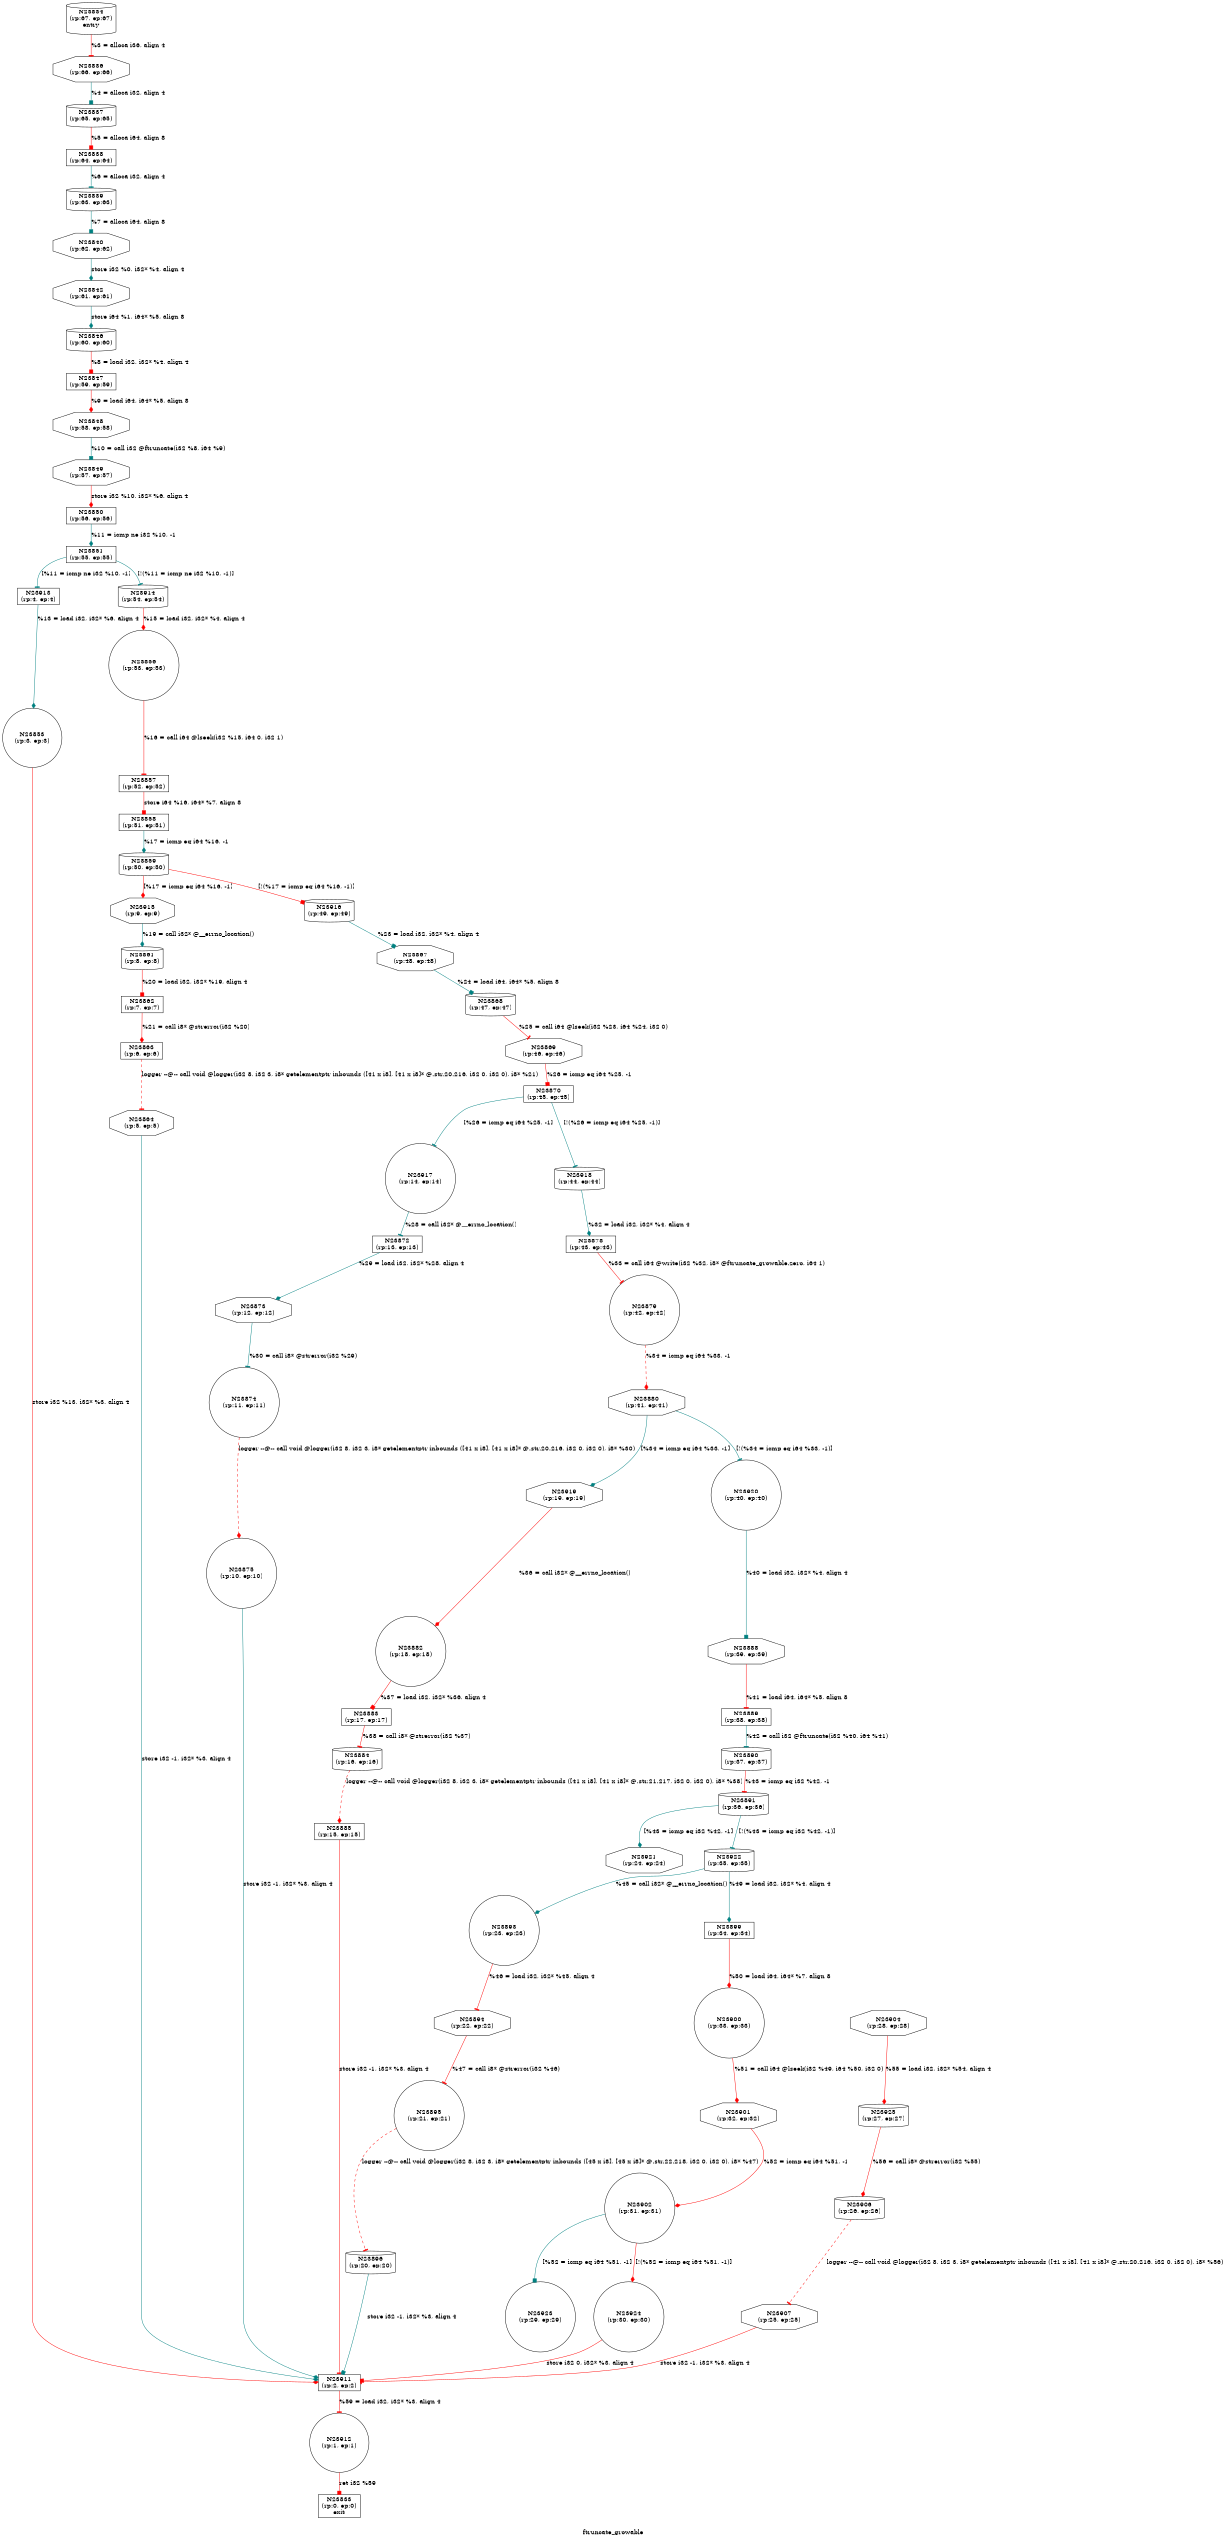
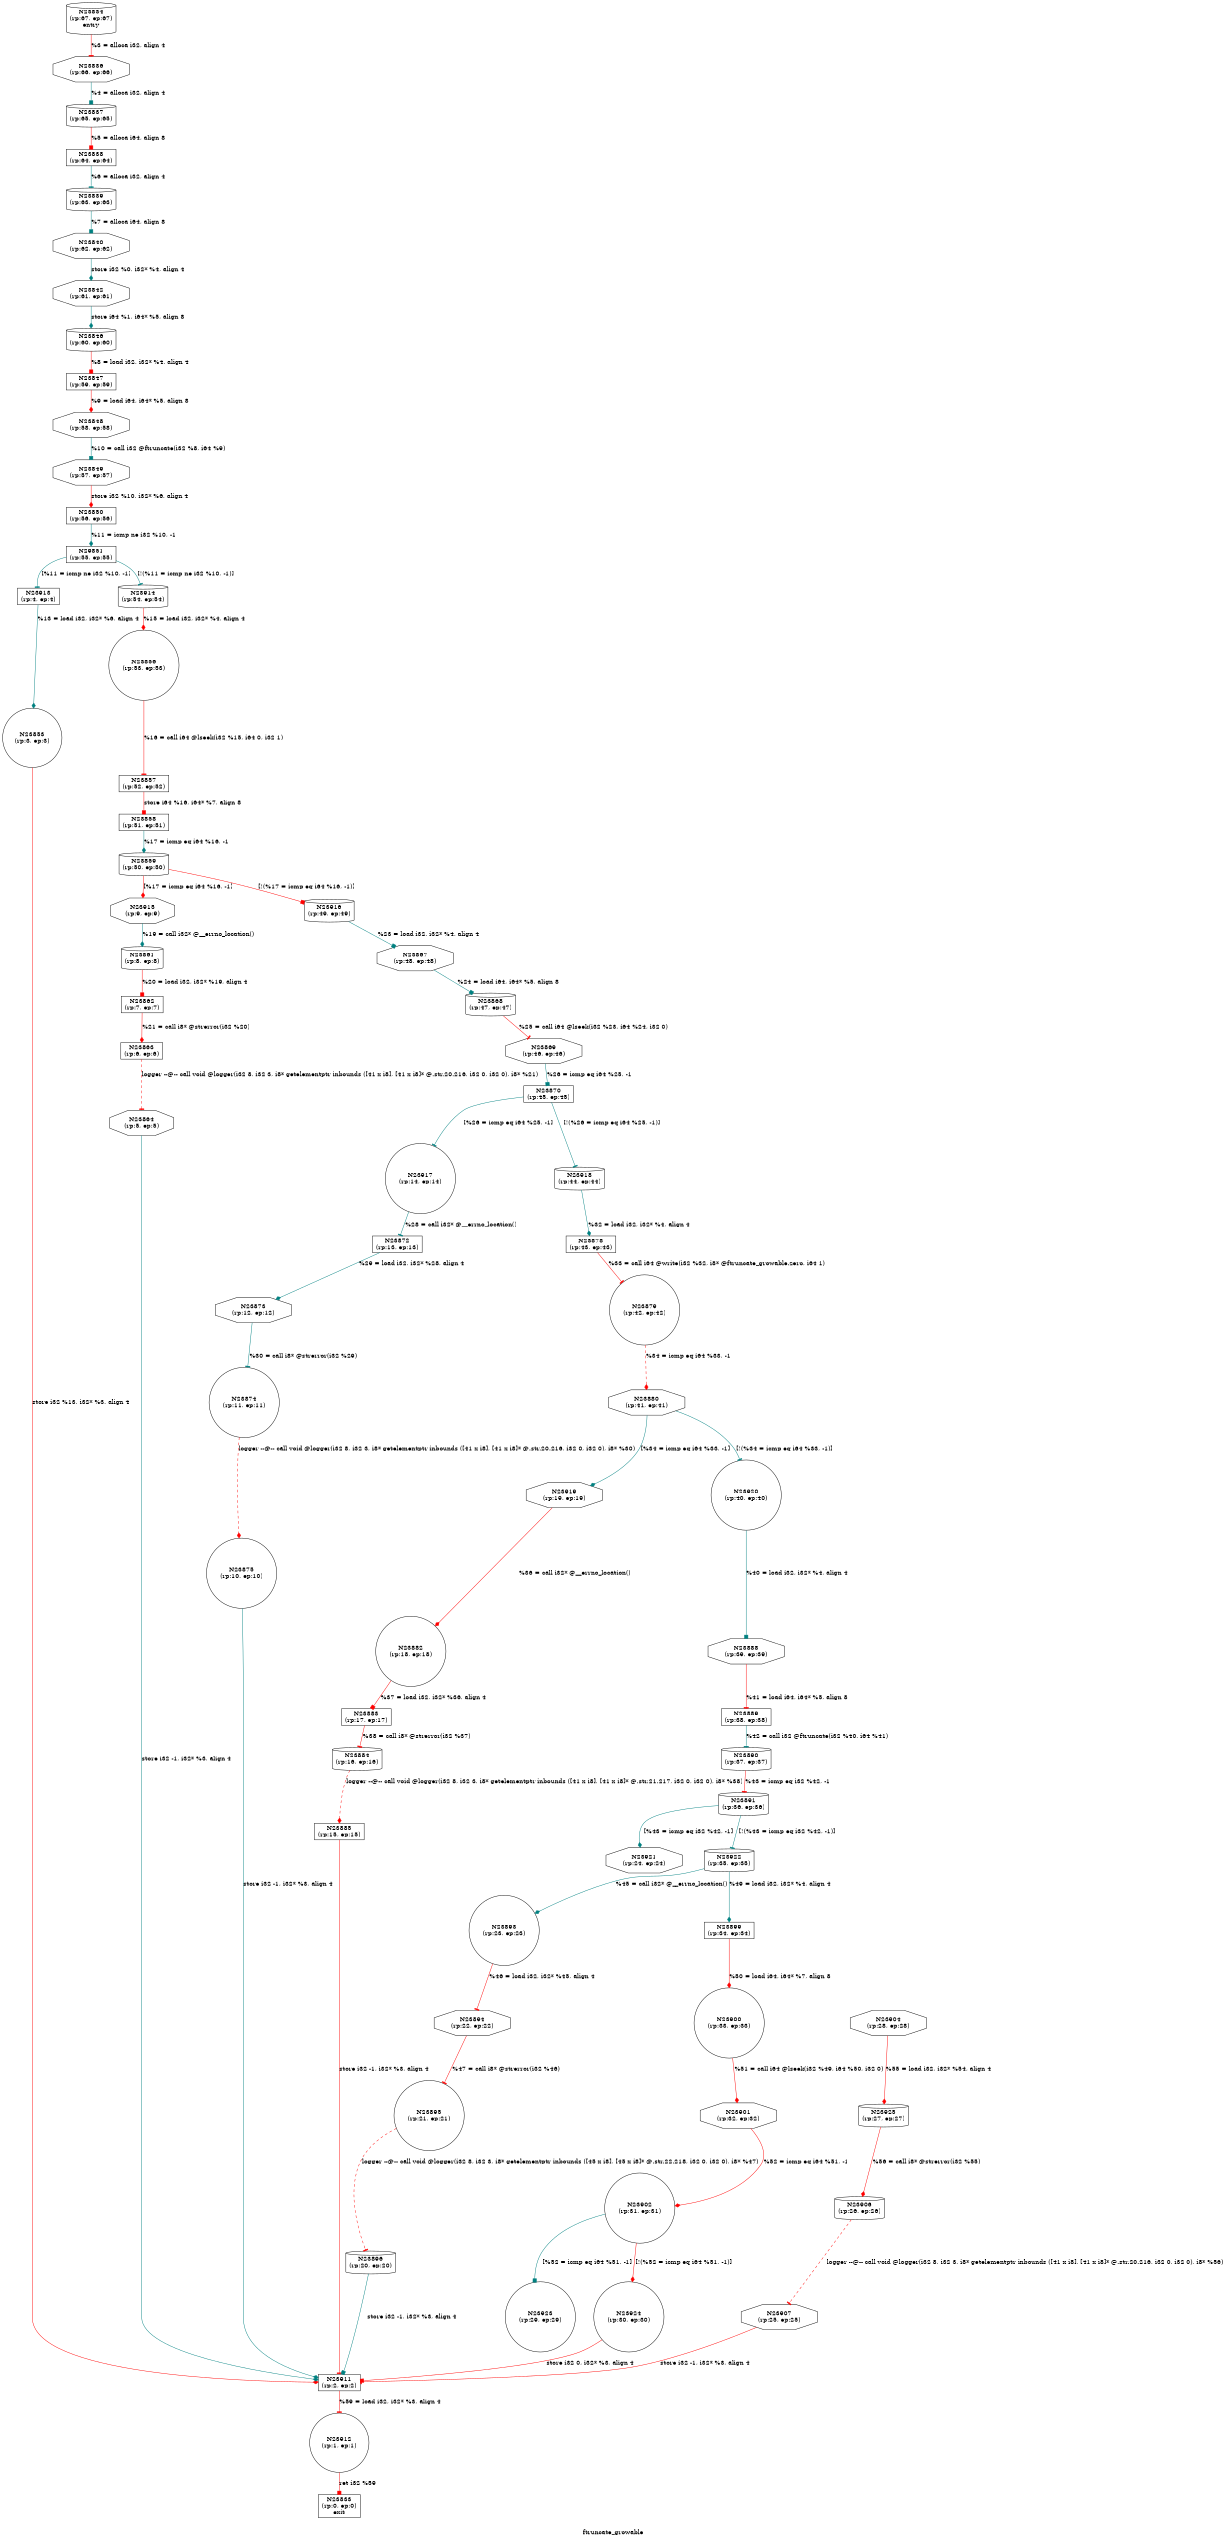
(128, 46) -> (128, 46)
(91, 555) -> (91, 555)
(546, 1073) -> (546, 1073)
